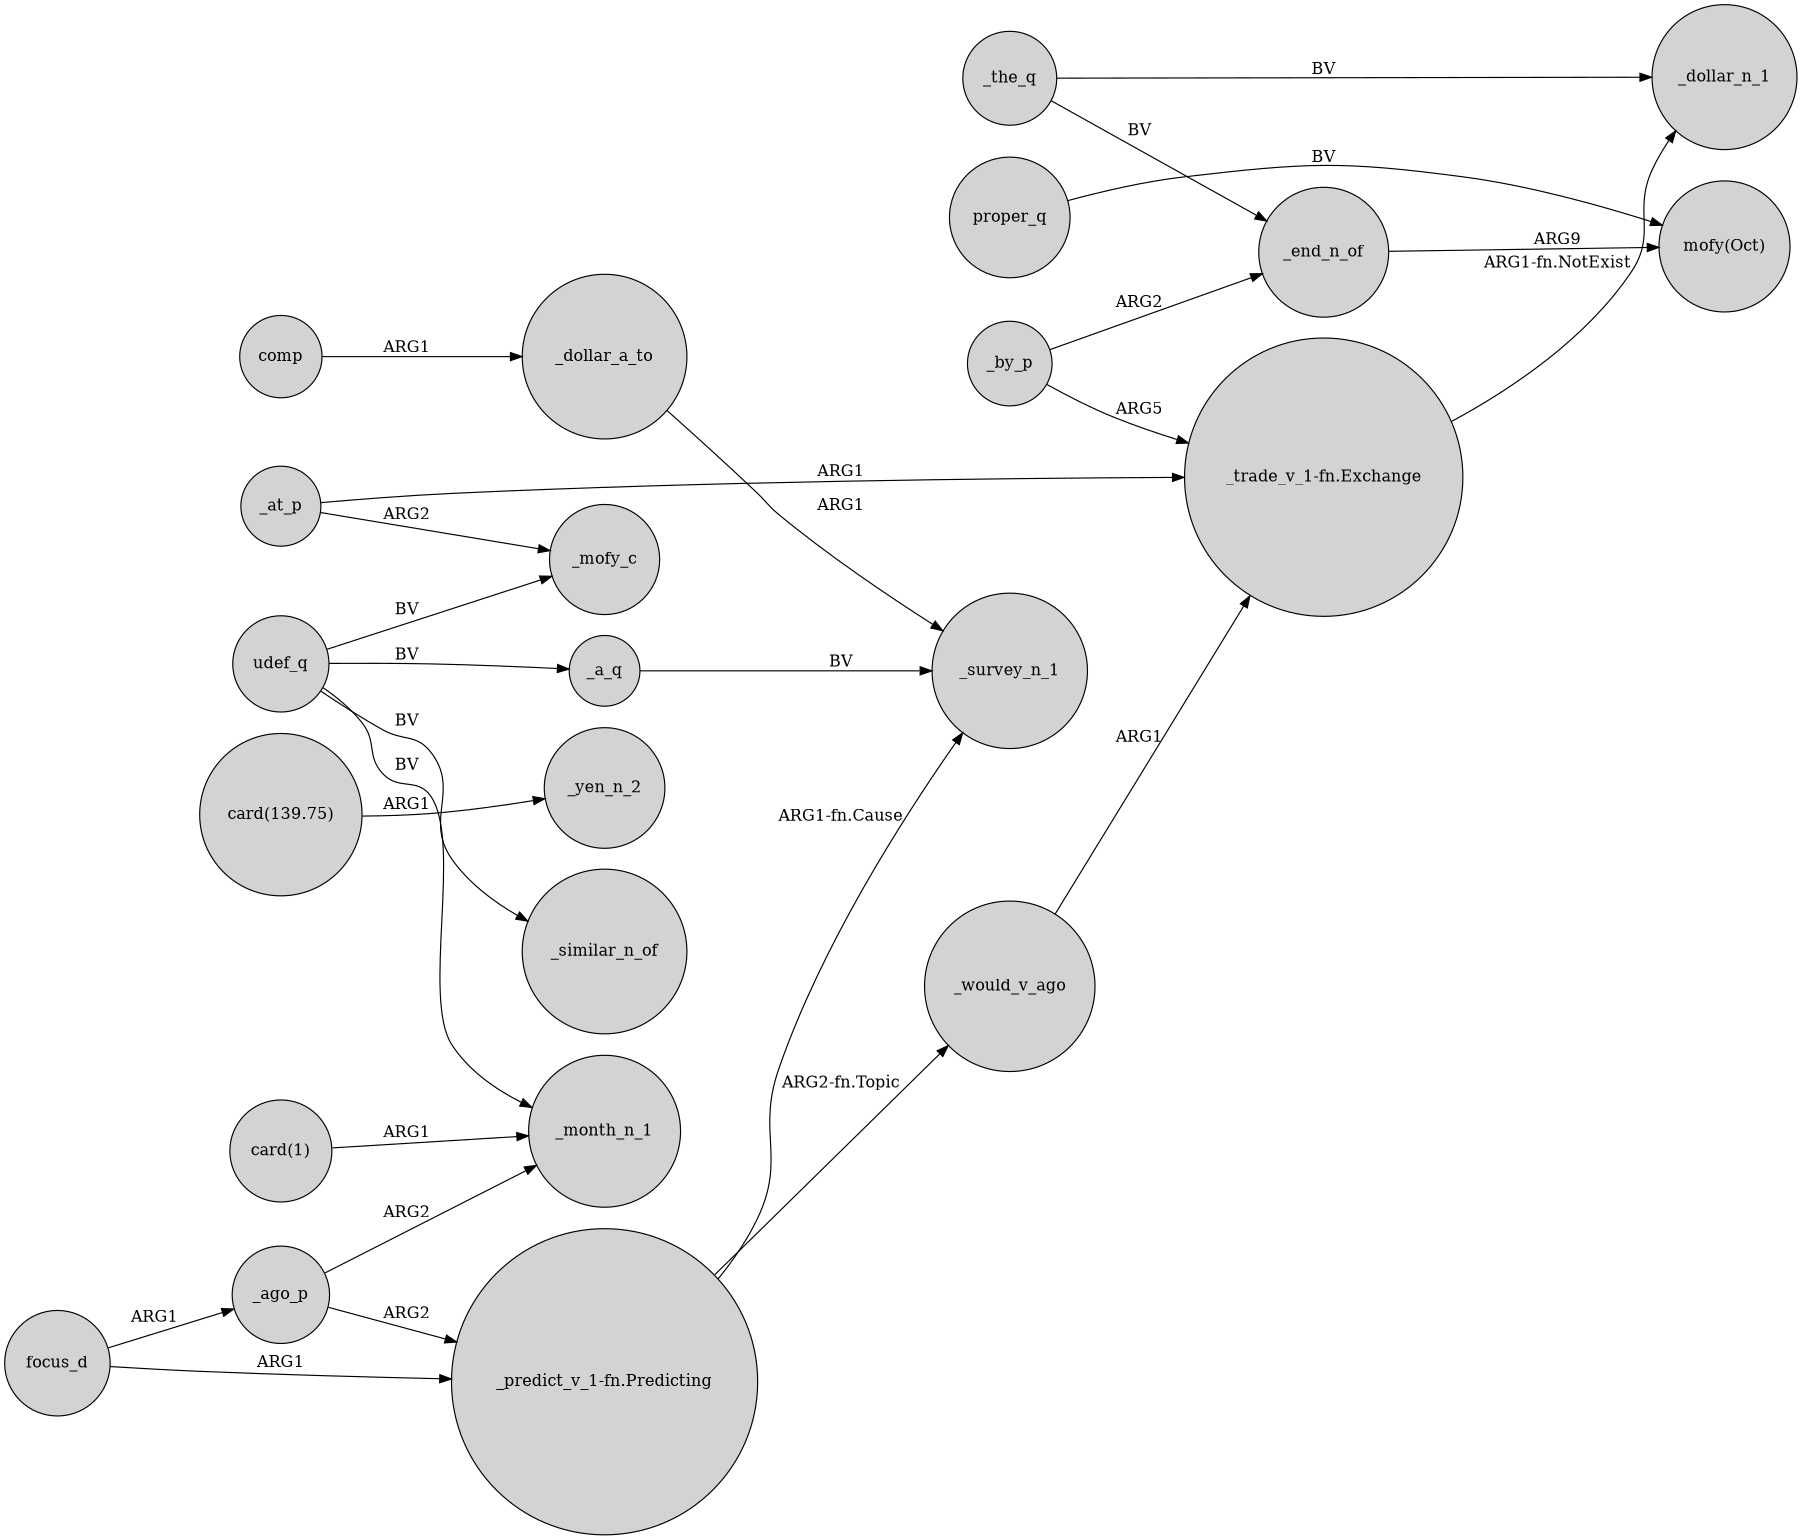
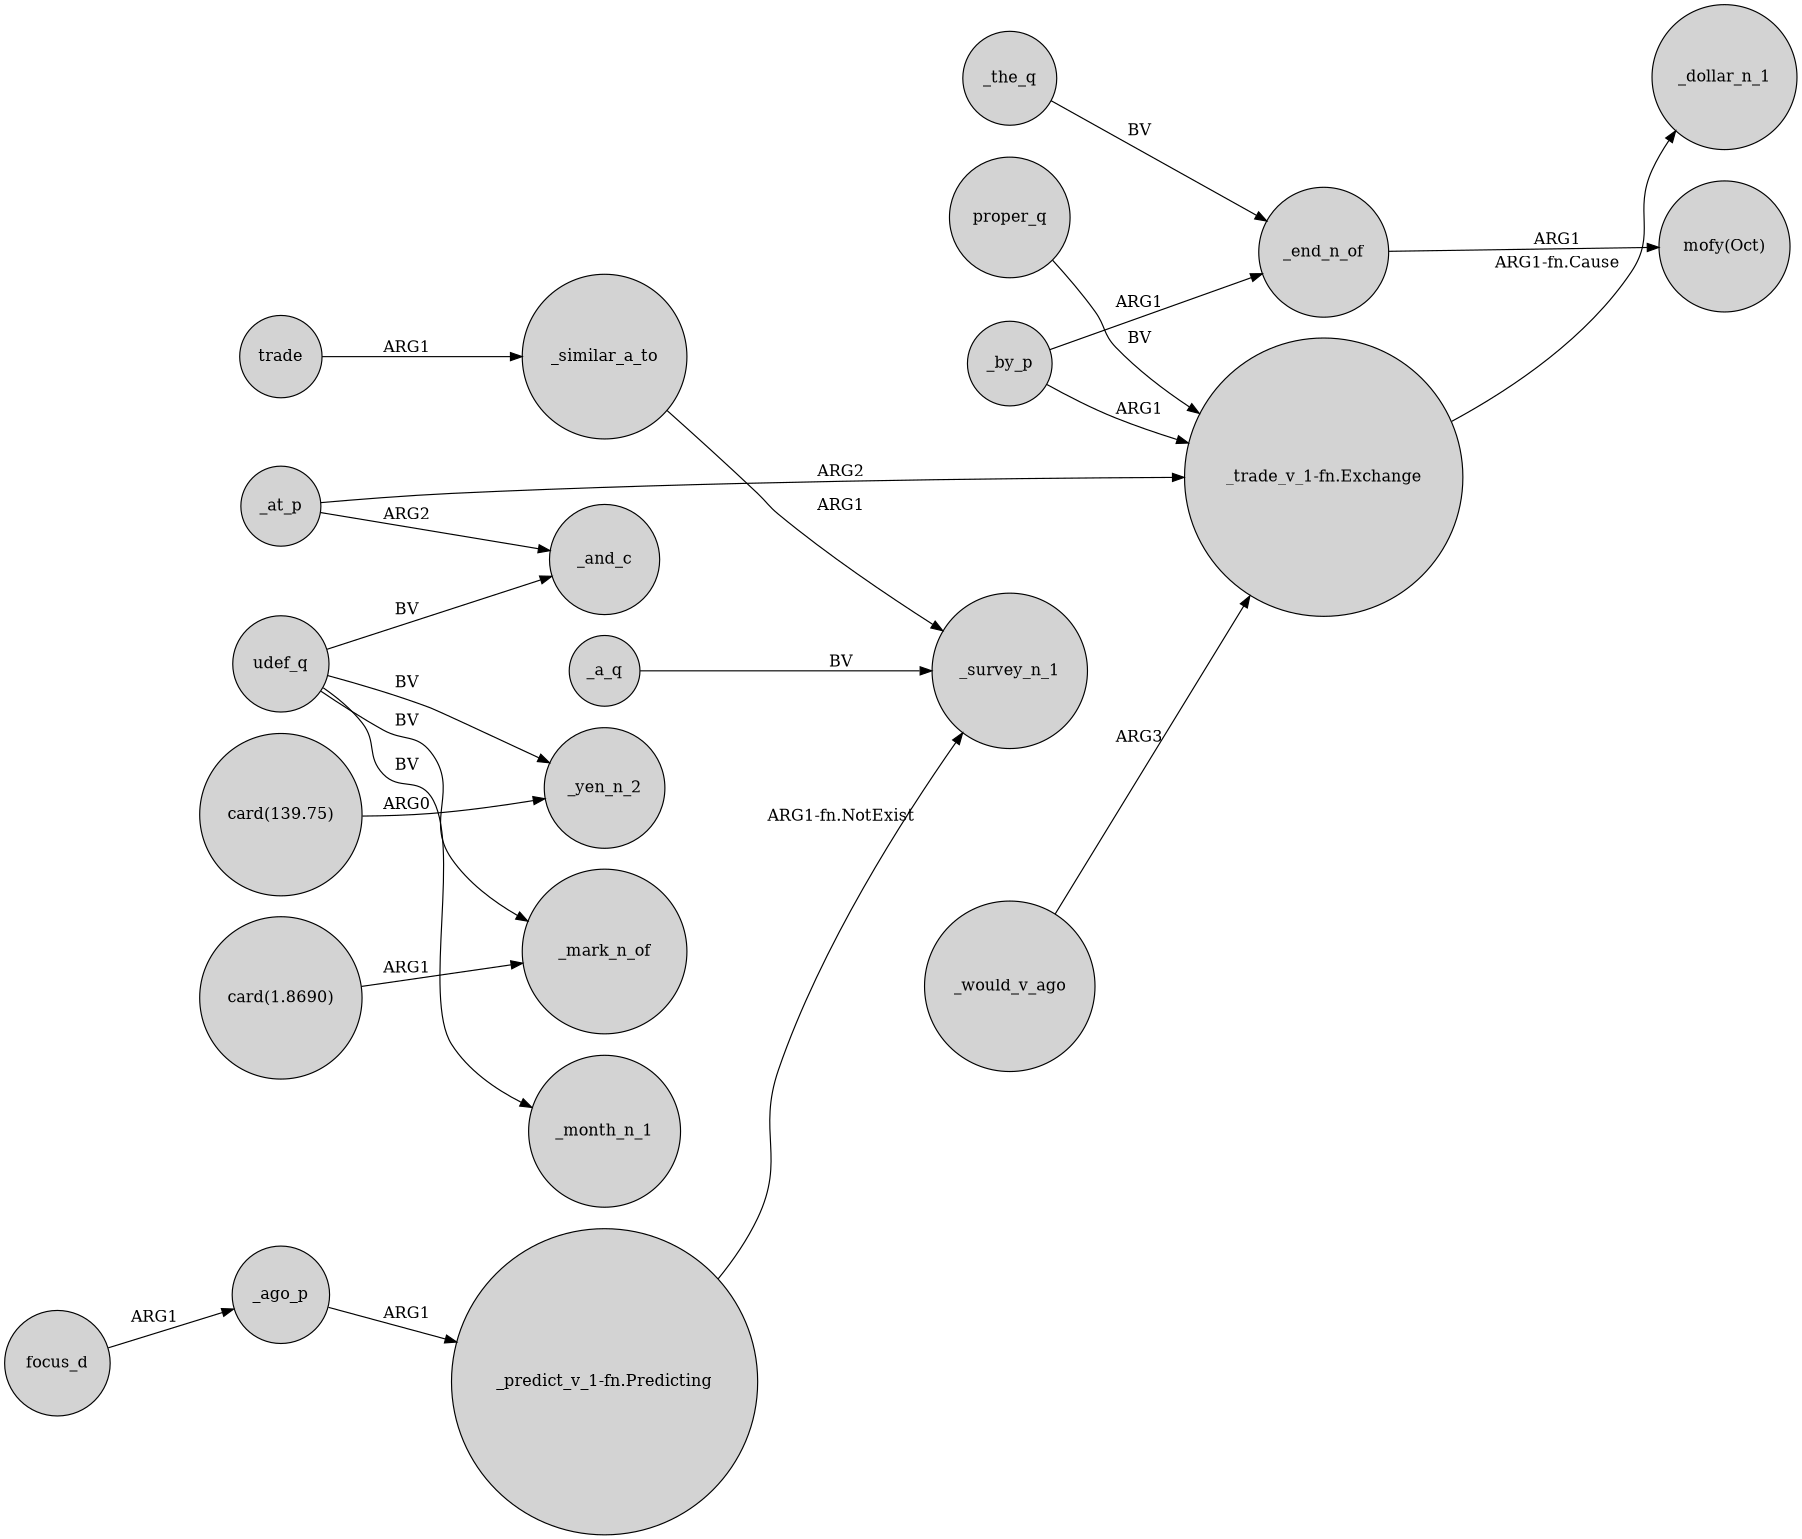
(1348, 78) -> none
(1361, 166) -> (1111, 342)
(1558, 240) -> (1558, 240)
(1558, 263) -> (1558, 263)
(1140, 303) -> (1140, 303)
(281, 357) -> (281, 357)
(605, 357) -> (605, 357)
(1140, 409) -> (1140, 409)
(841, 472) -> (841, 472)
(605, 560) -> (605, 560)
(443, 664) -> (436, 710)
(1140, 738) -> (1140, 738)
(407, 805) -> (407, 805)
(841, 816) -> (841, 816)
(605, 952) -> (605, 952)
none -> (281, 998)
(281, 1151) -> none
(827, 1164) -> none
(425, 1222) -> none
(407, 1314) -> (407, 1314)
(275, 1374) -> none
